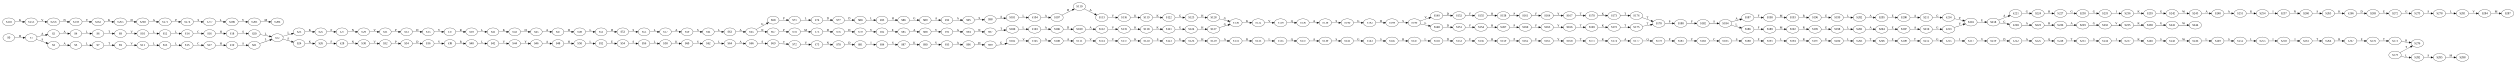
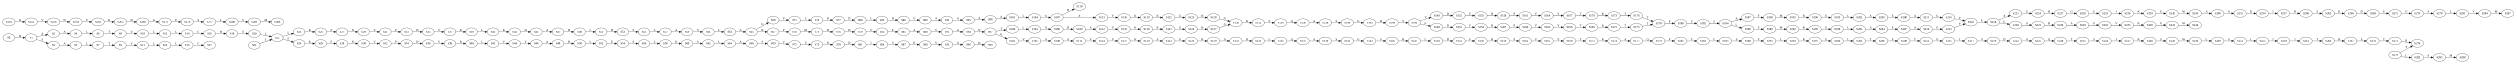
(1090, 11) -> (1078, 18)
(232, 45) -> none
(1001, 45) -> (1000, 36)
